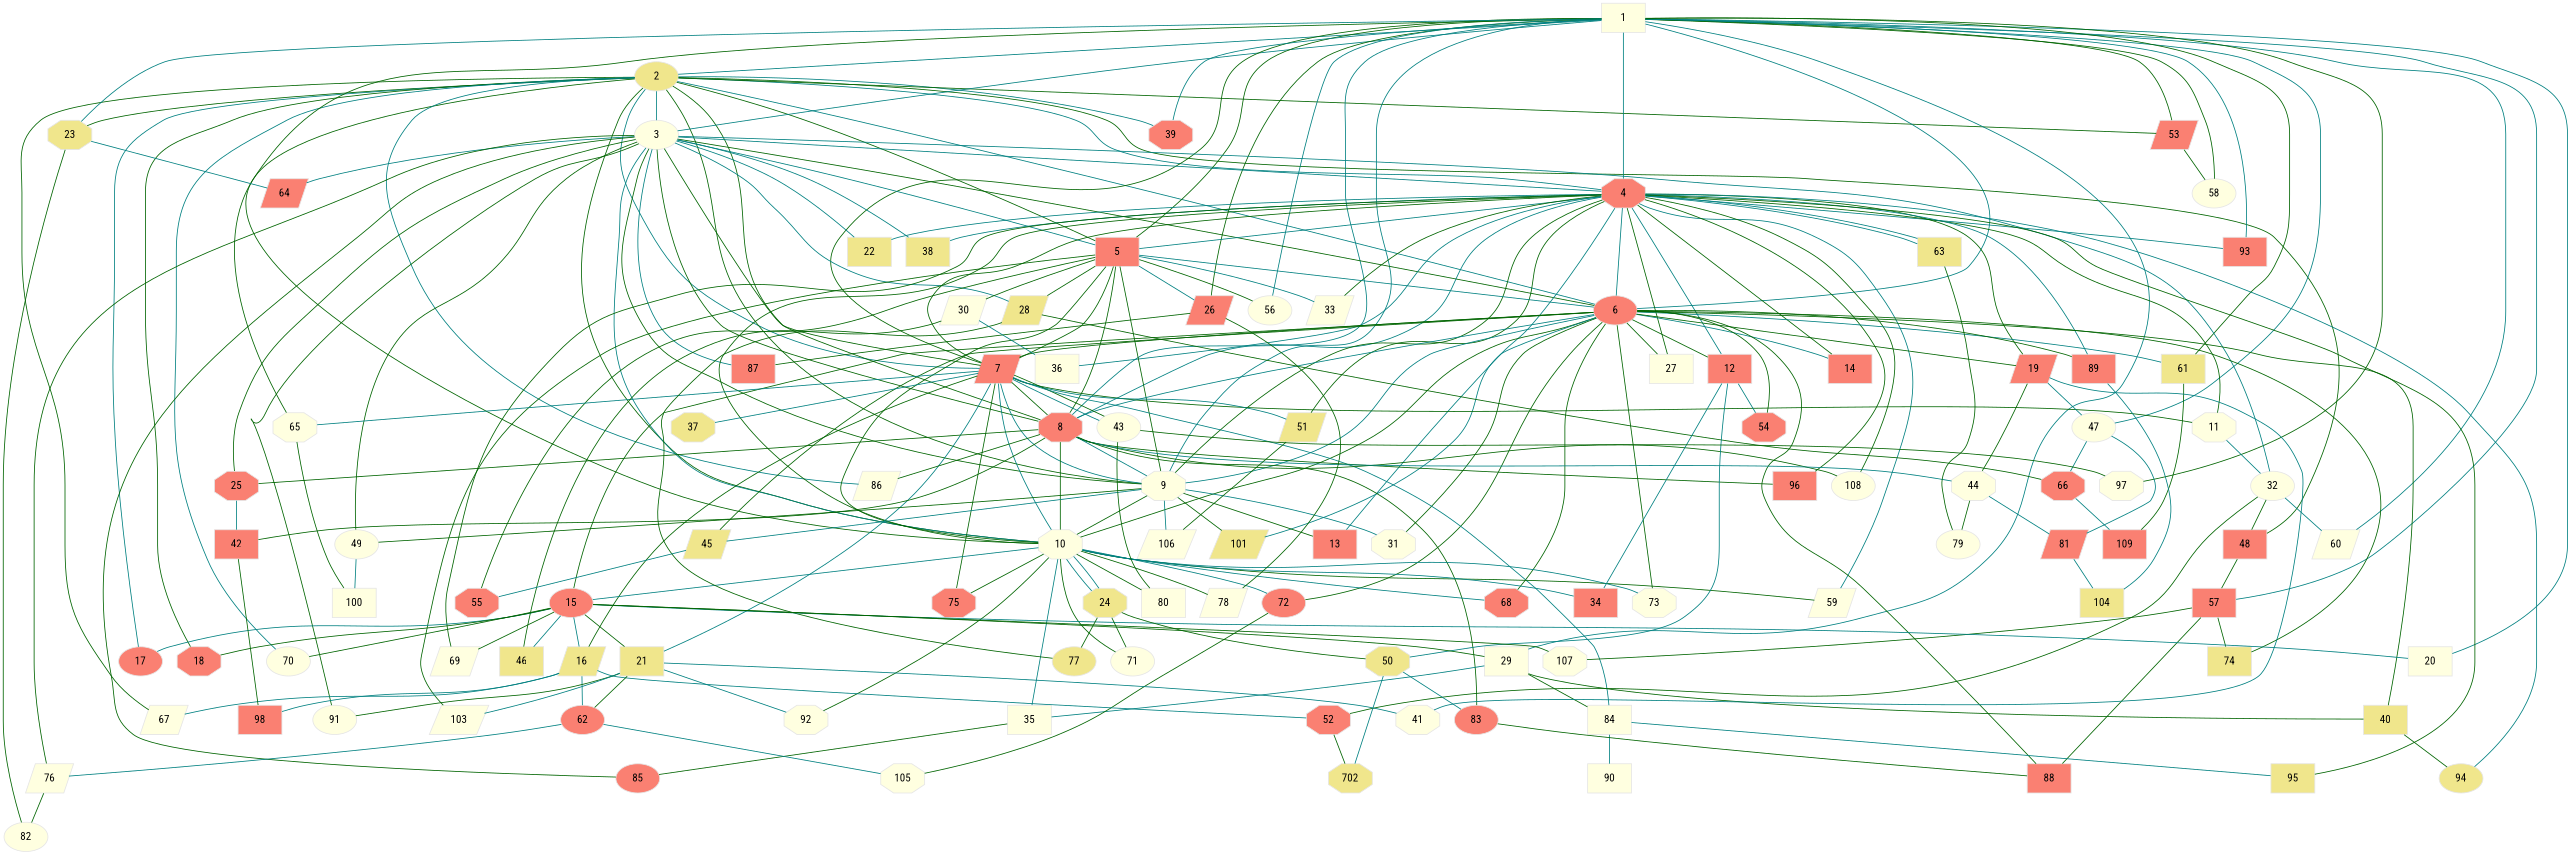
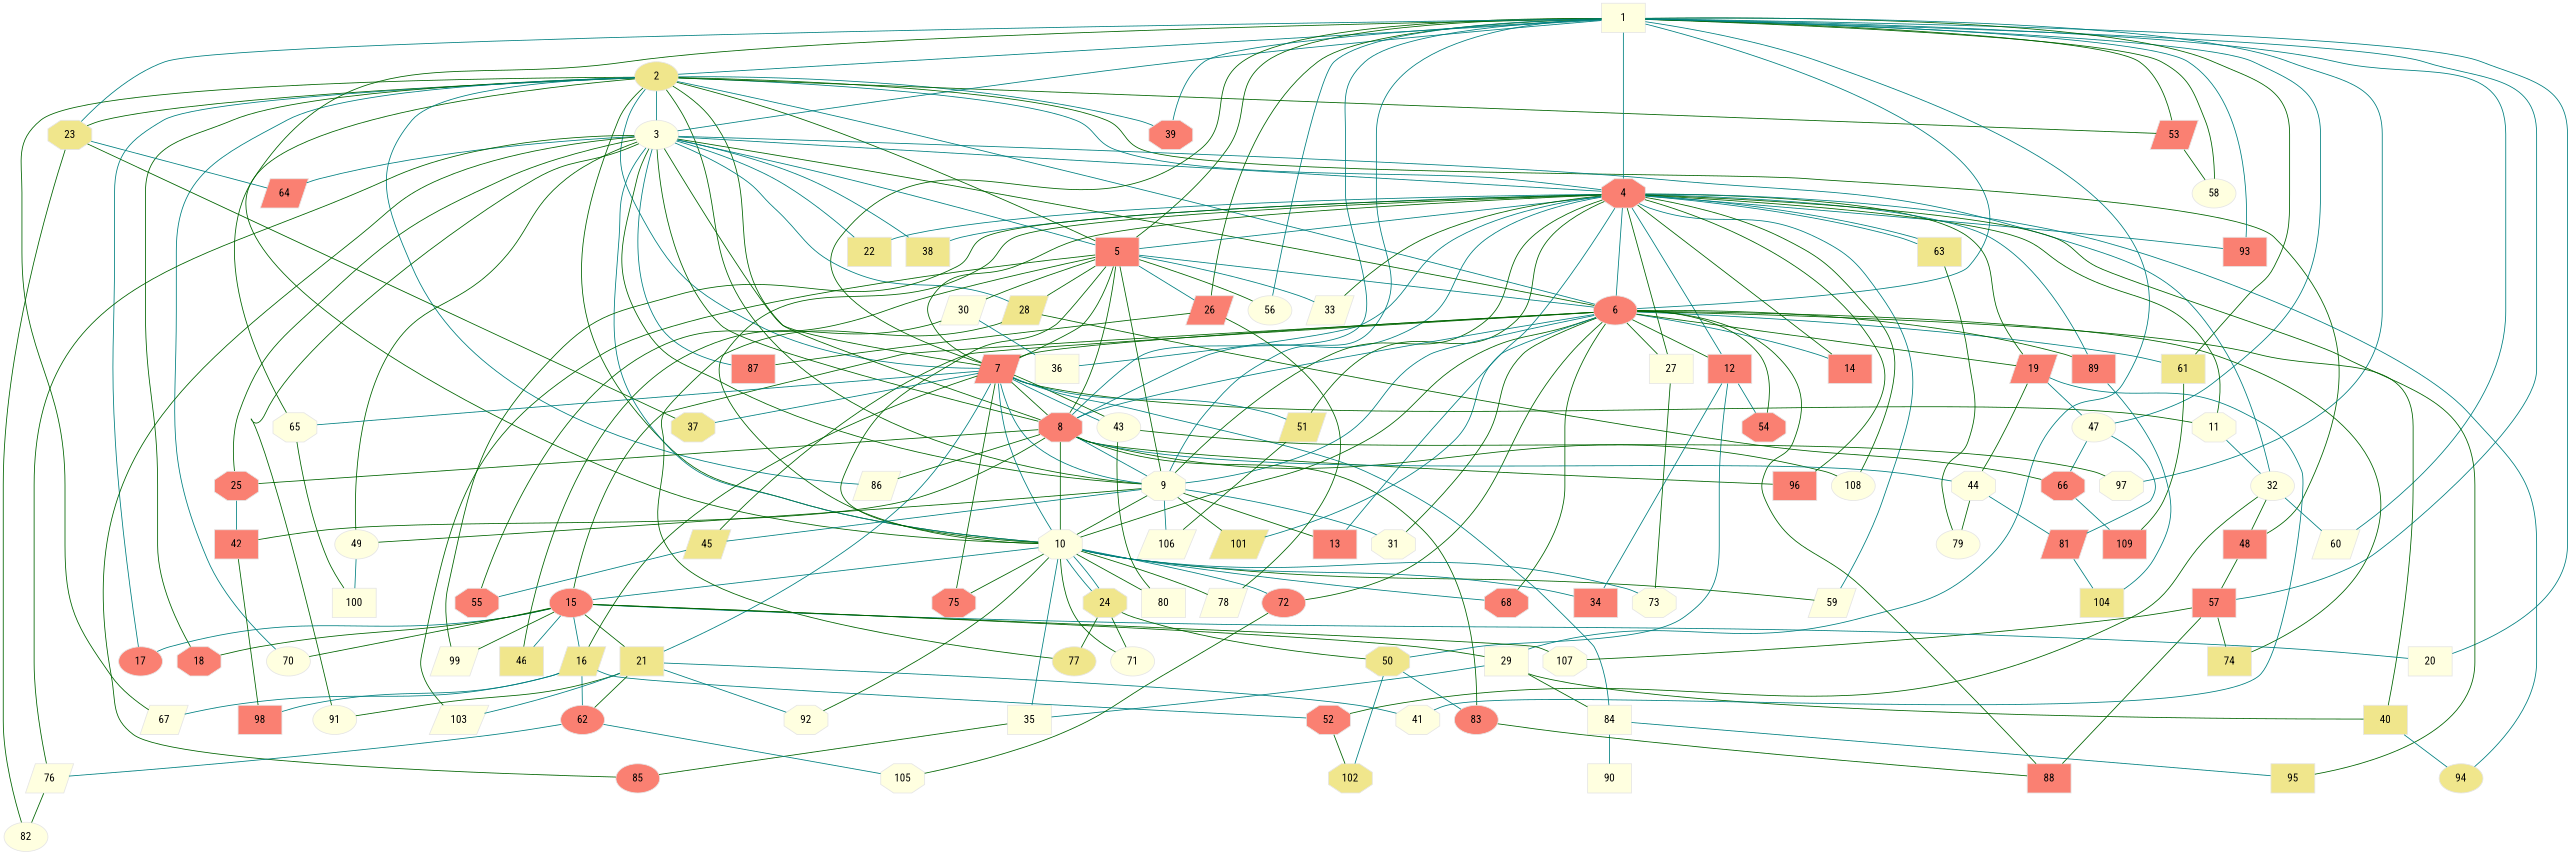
(2277, 59) -> (2277, 59)
none -> (381, 281)
(1635, 457) -> (1662, 501)
(455, 661) -> (455, 661)
(2426, 751) -> (2426, 751)
(1350, 778) -> (1350, 778)
